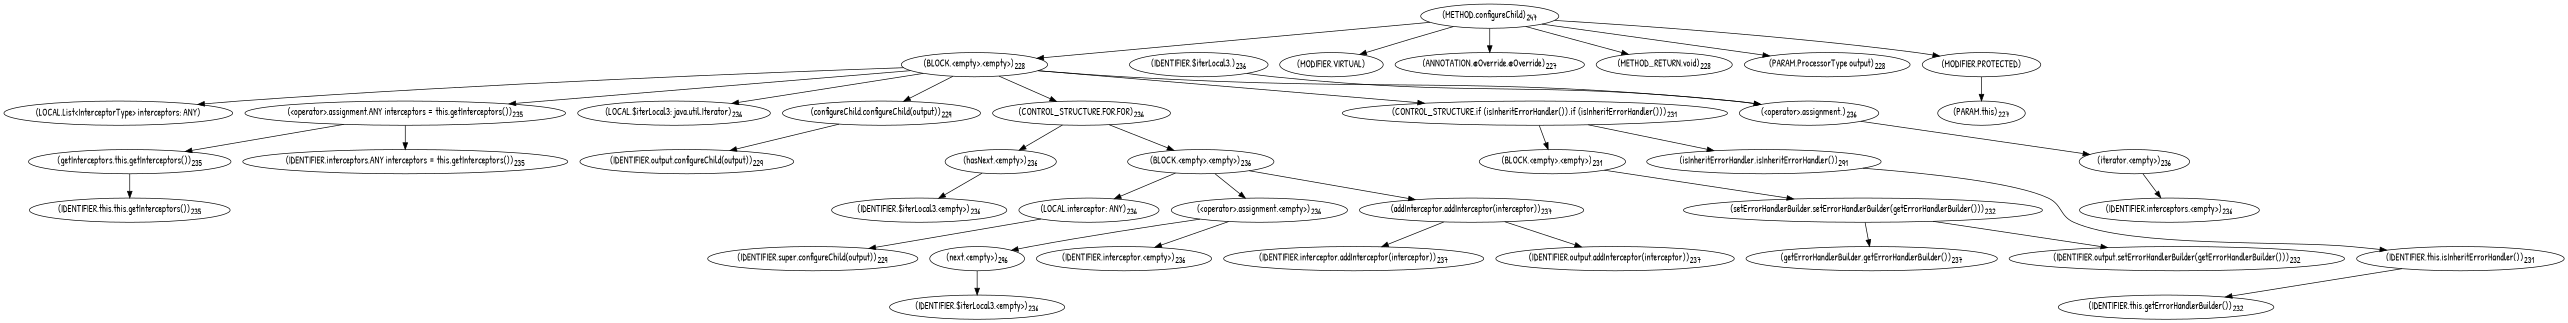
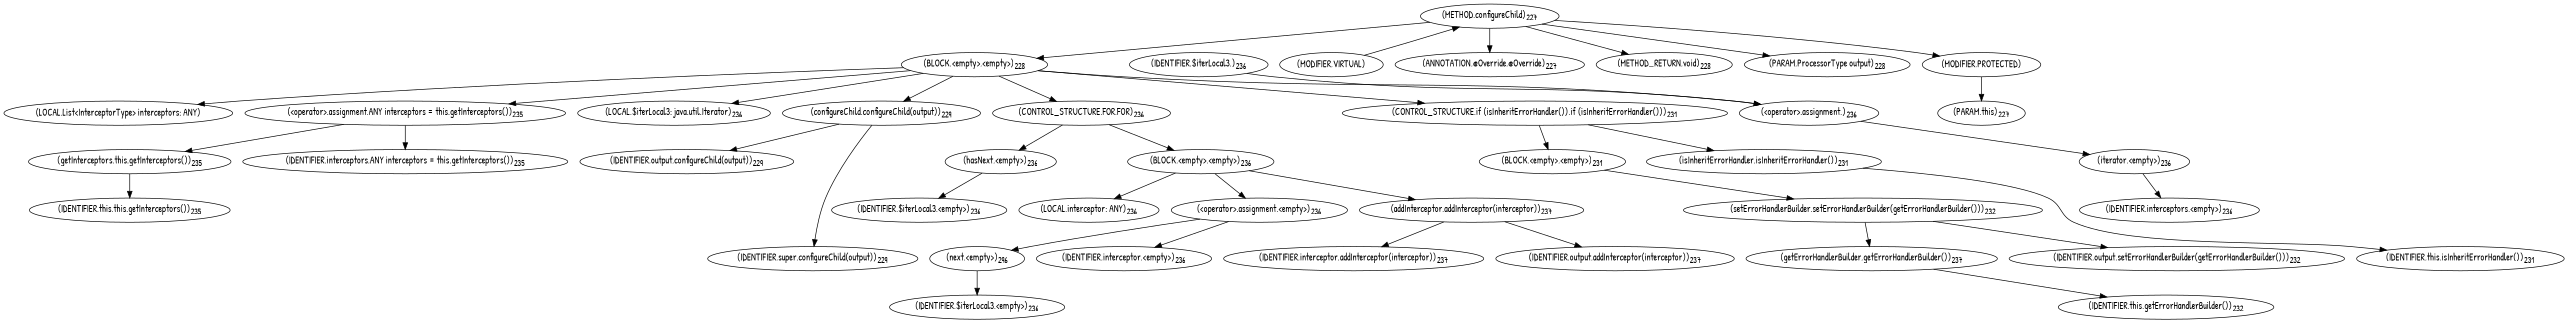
(1532, 15) -> (1532, 15)
(1410, 39) -> (1409, 42)
(1843, 161) -> (1843, 161)
(958, 233) -> (835, 179)
(2317, 282) -> (2017, 283)
